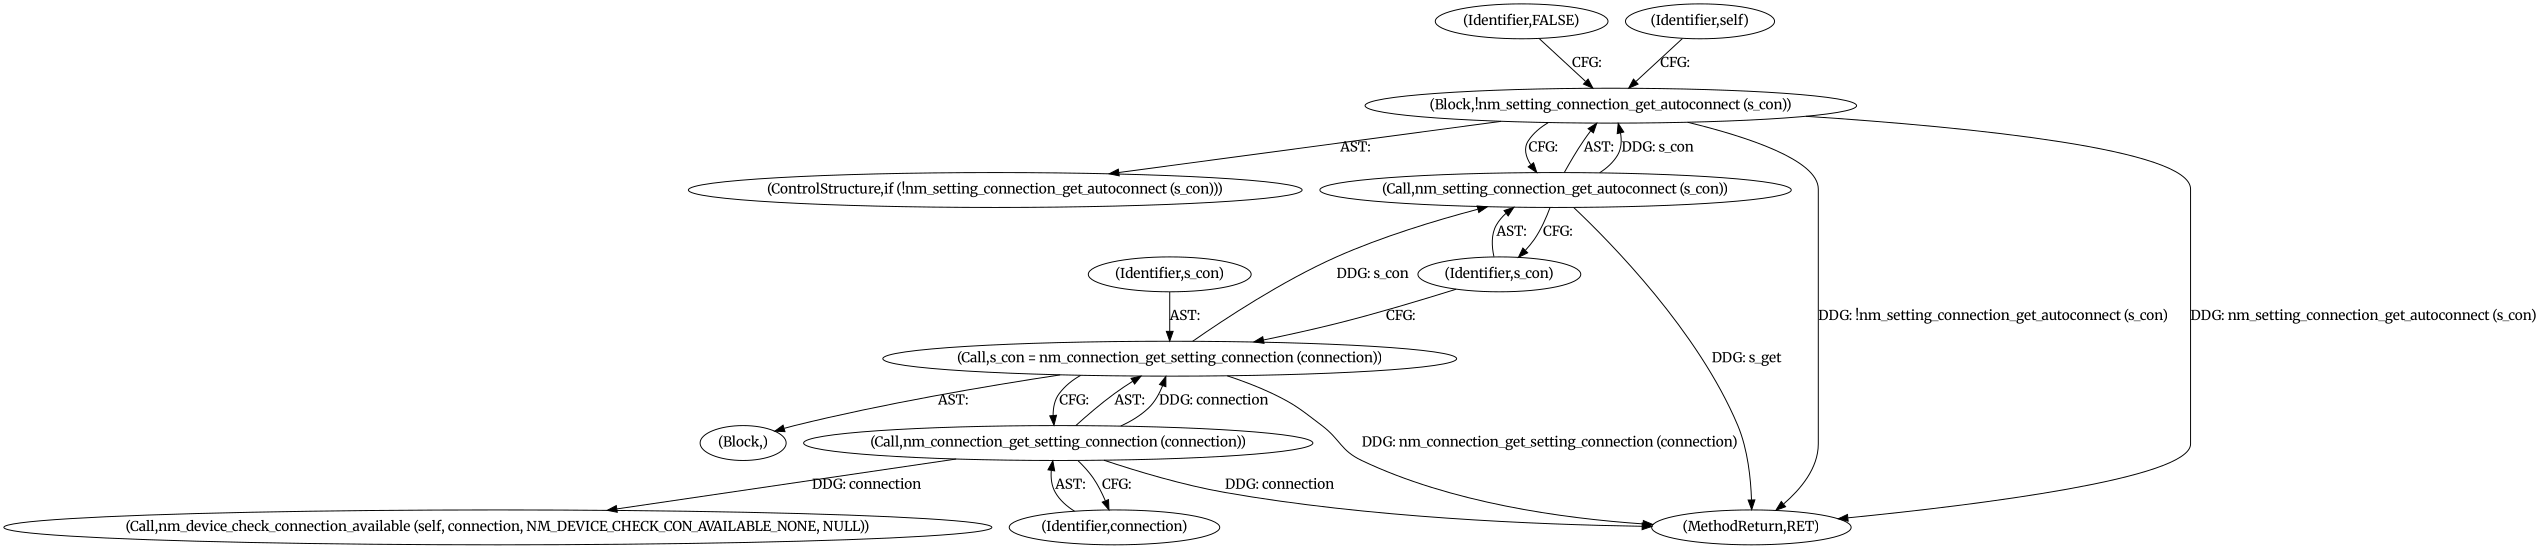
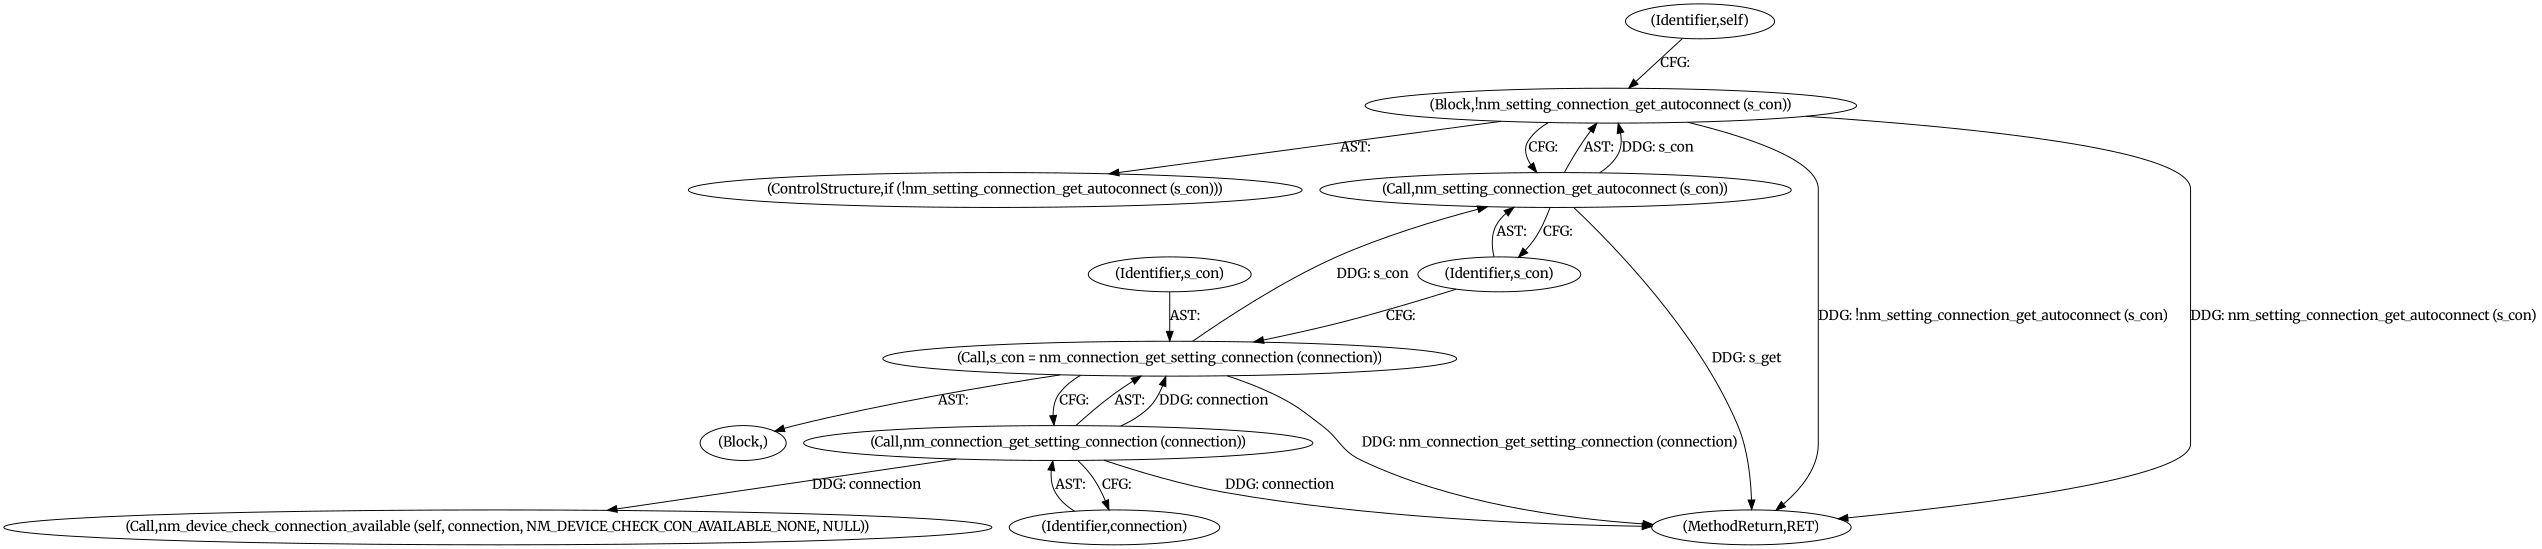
(1522, 21) -> none
